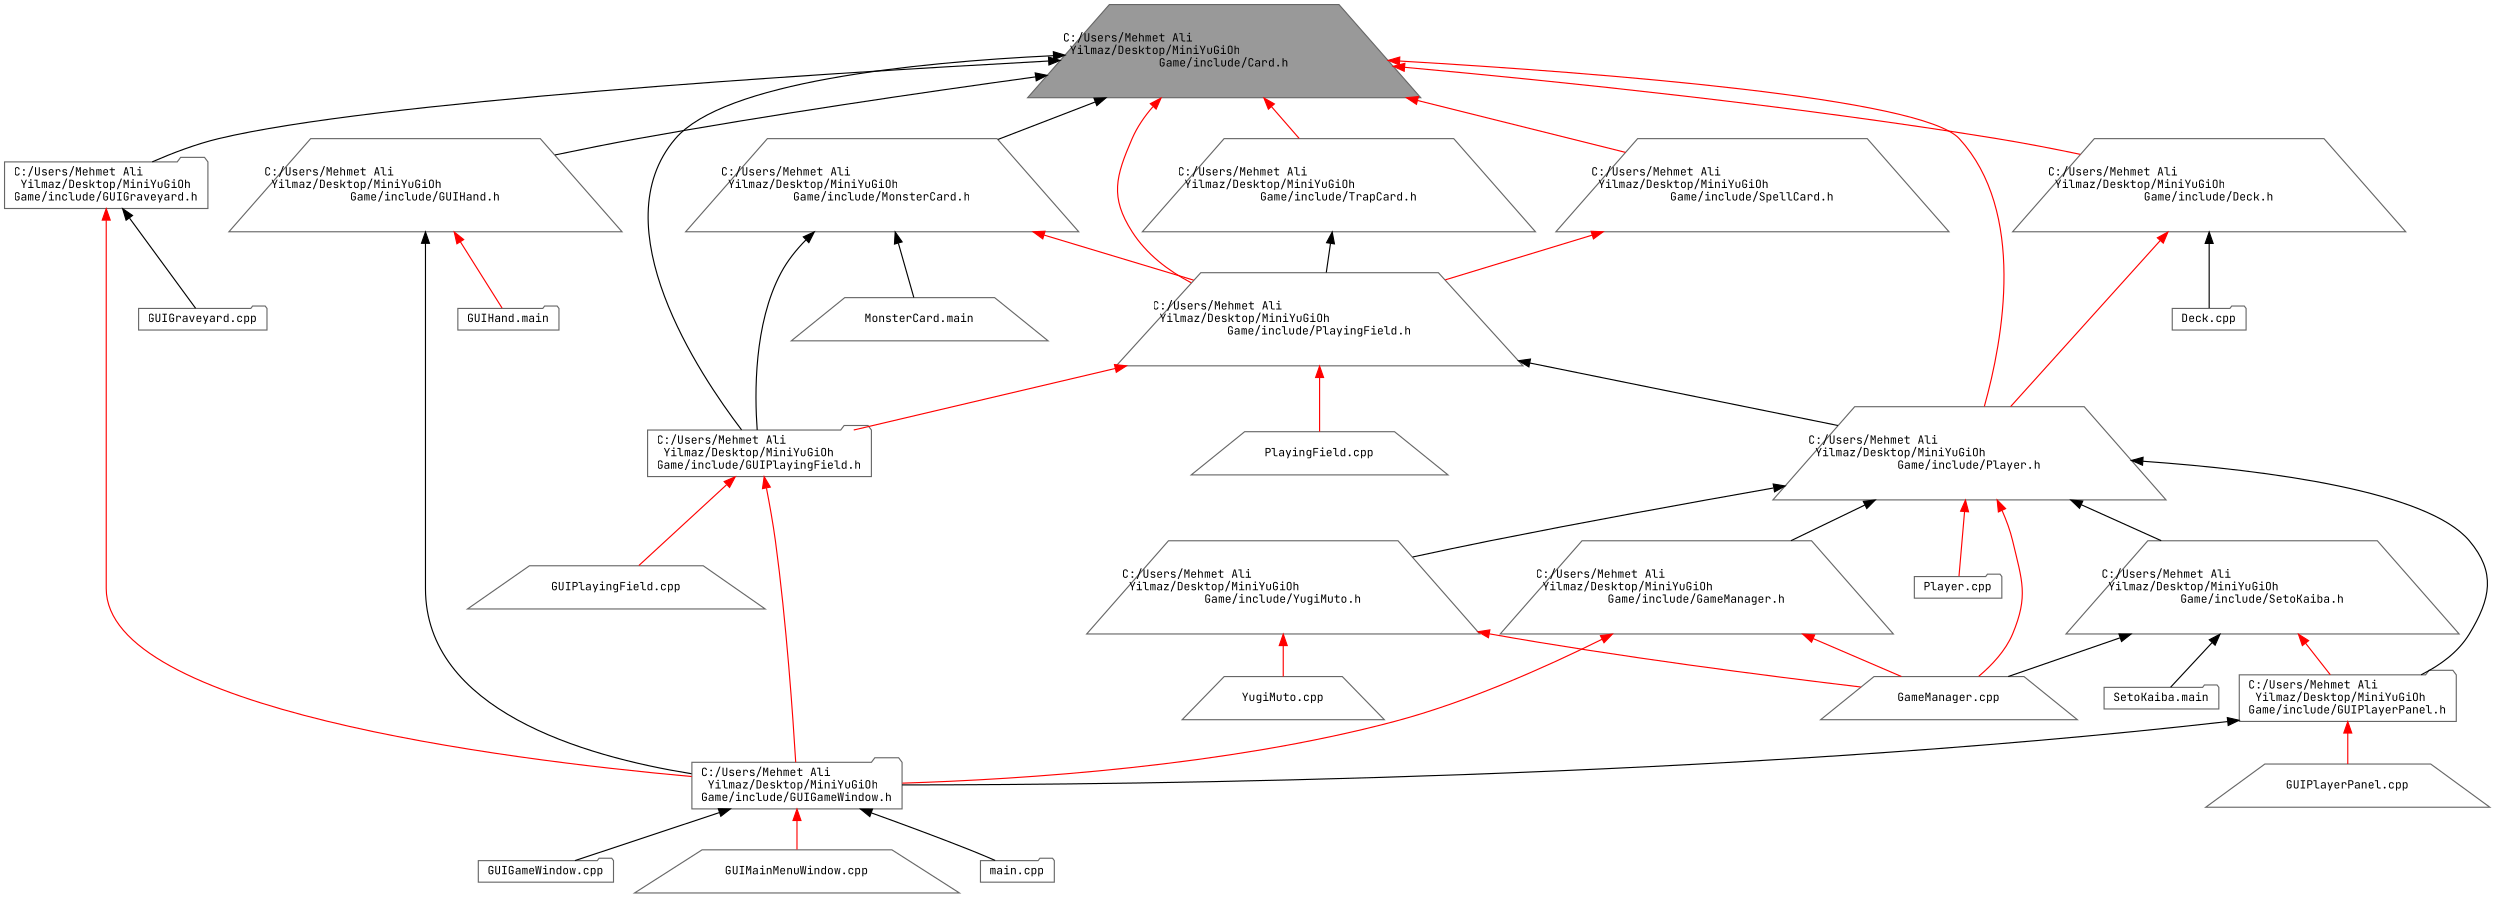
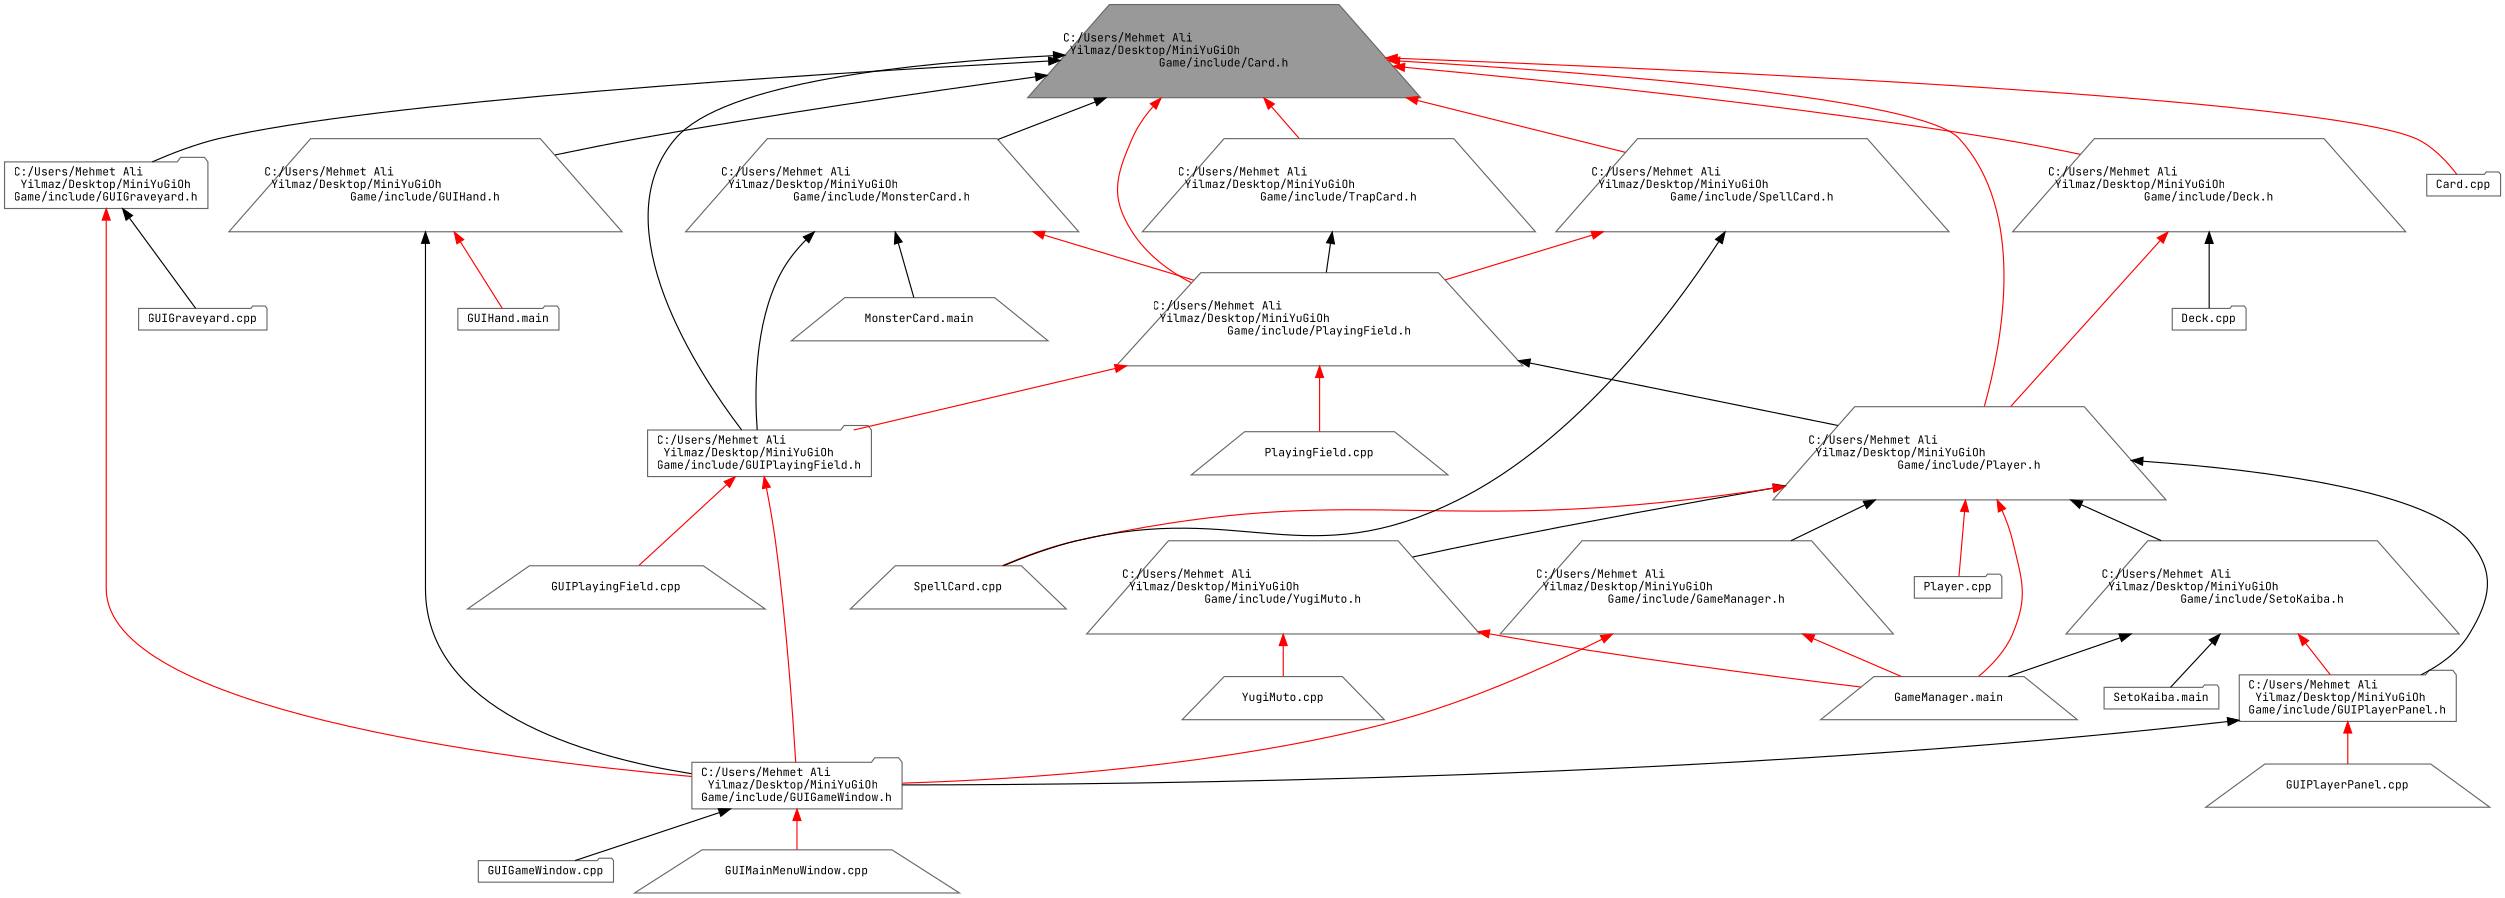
none -> (2464, 185)
none -> (958, 587)
(1949, 698) -> (1949, 698)
(1017, 871) -> none
